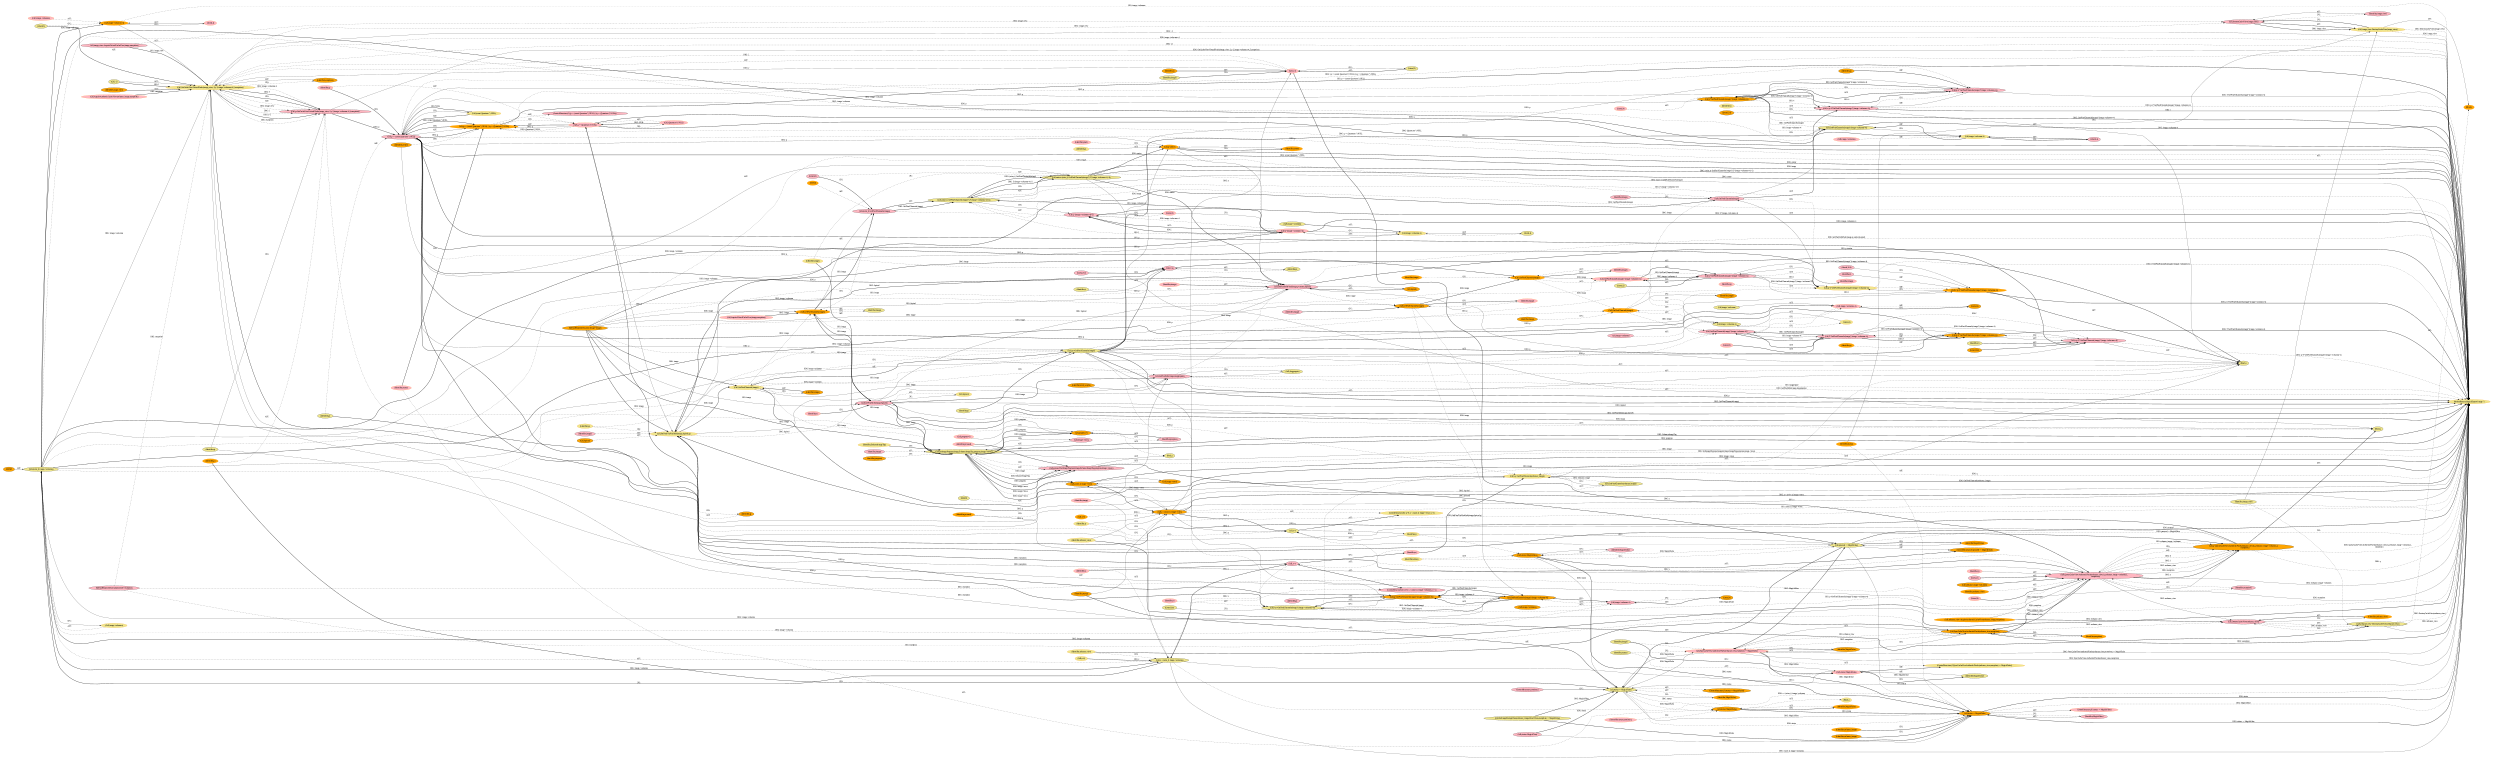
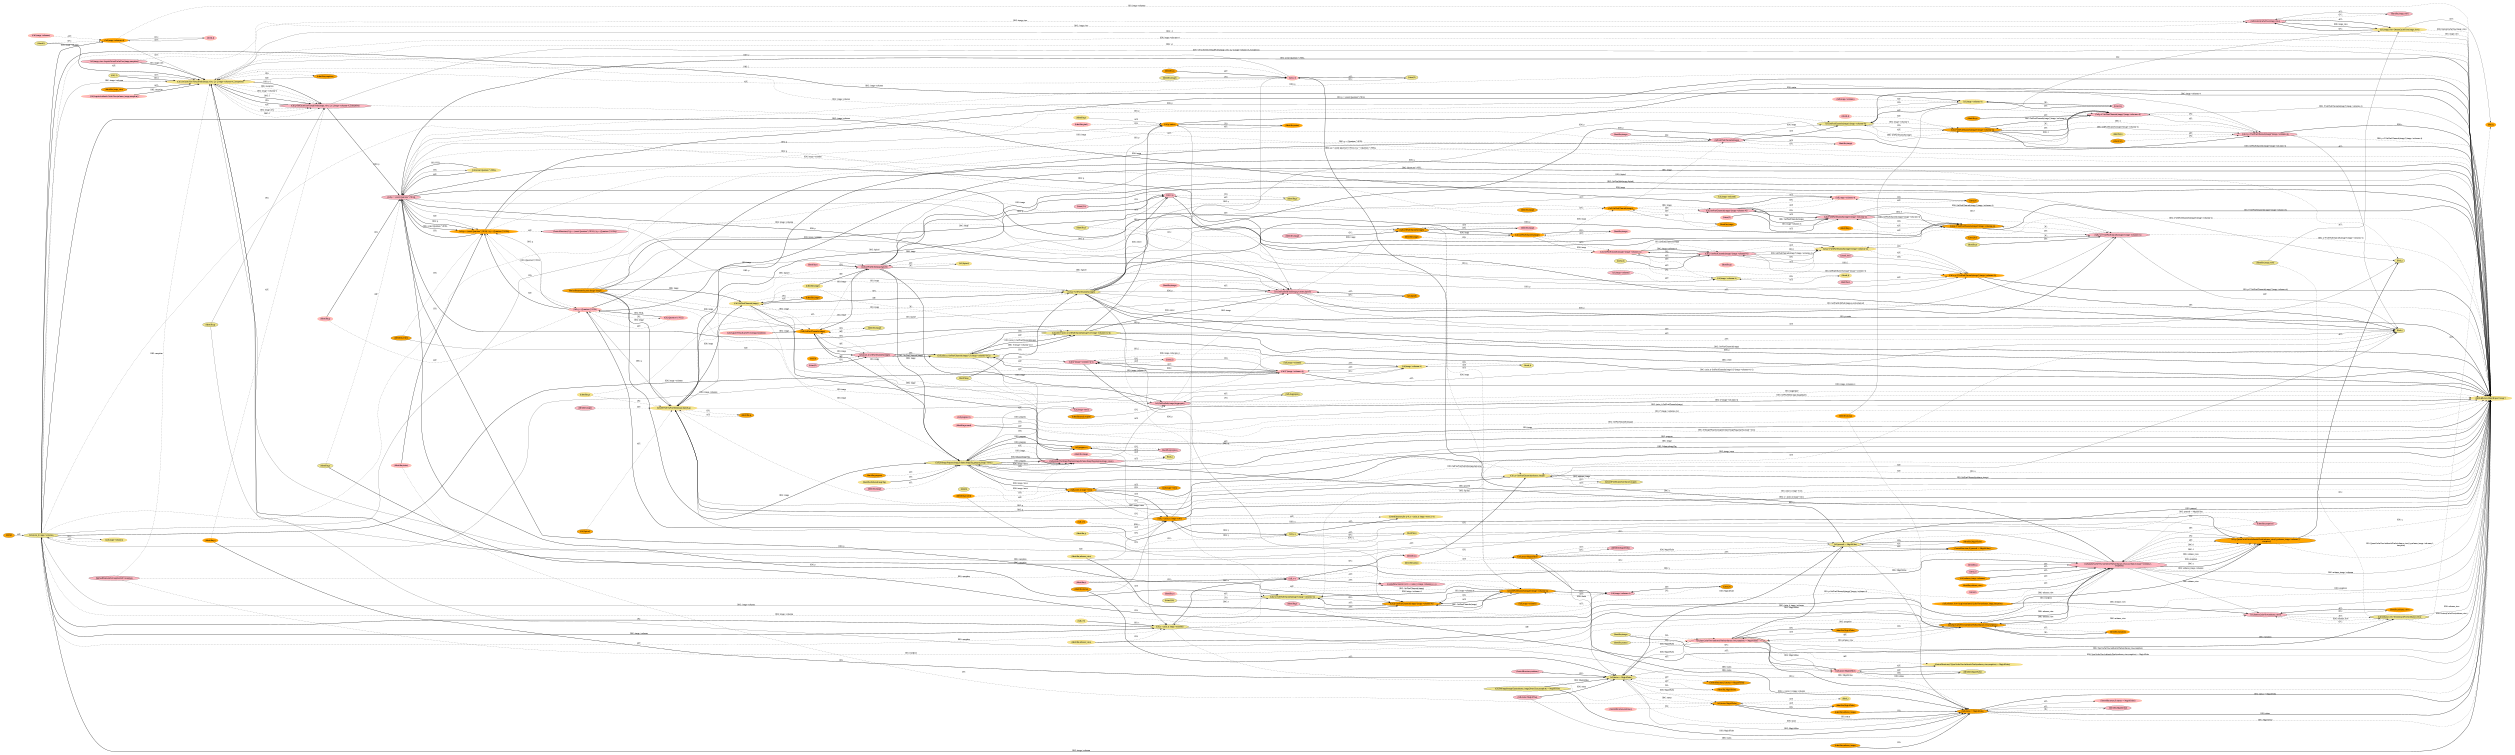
(1043, 104) -> (1175, 250)
